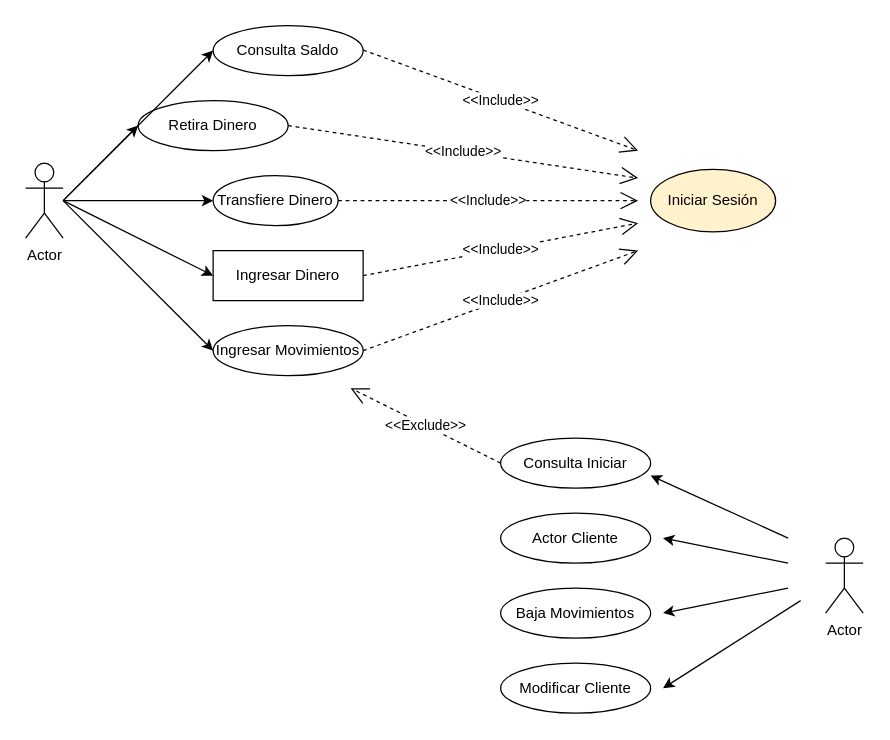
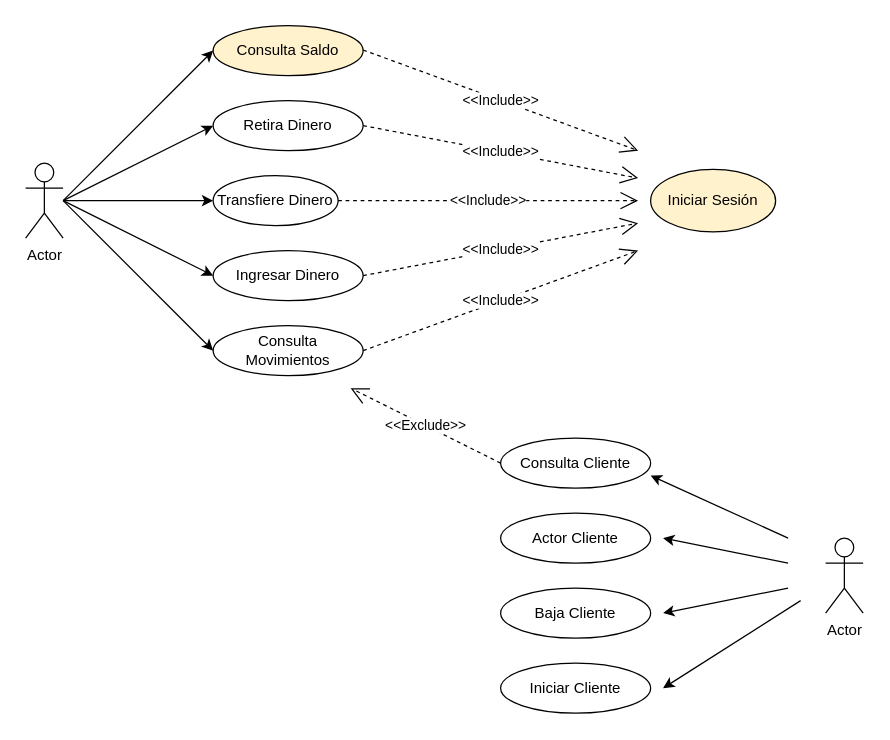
(288, 51) -> (288, 51)
(213, 126) -> (288, 126)
(288, 276) -> (288, 276)
(288, 351) -> (288, 351)
(576, 463) -> (576, 463)
(576, 613) -> (576, 613)
(576, 688) -> (576, 688)
